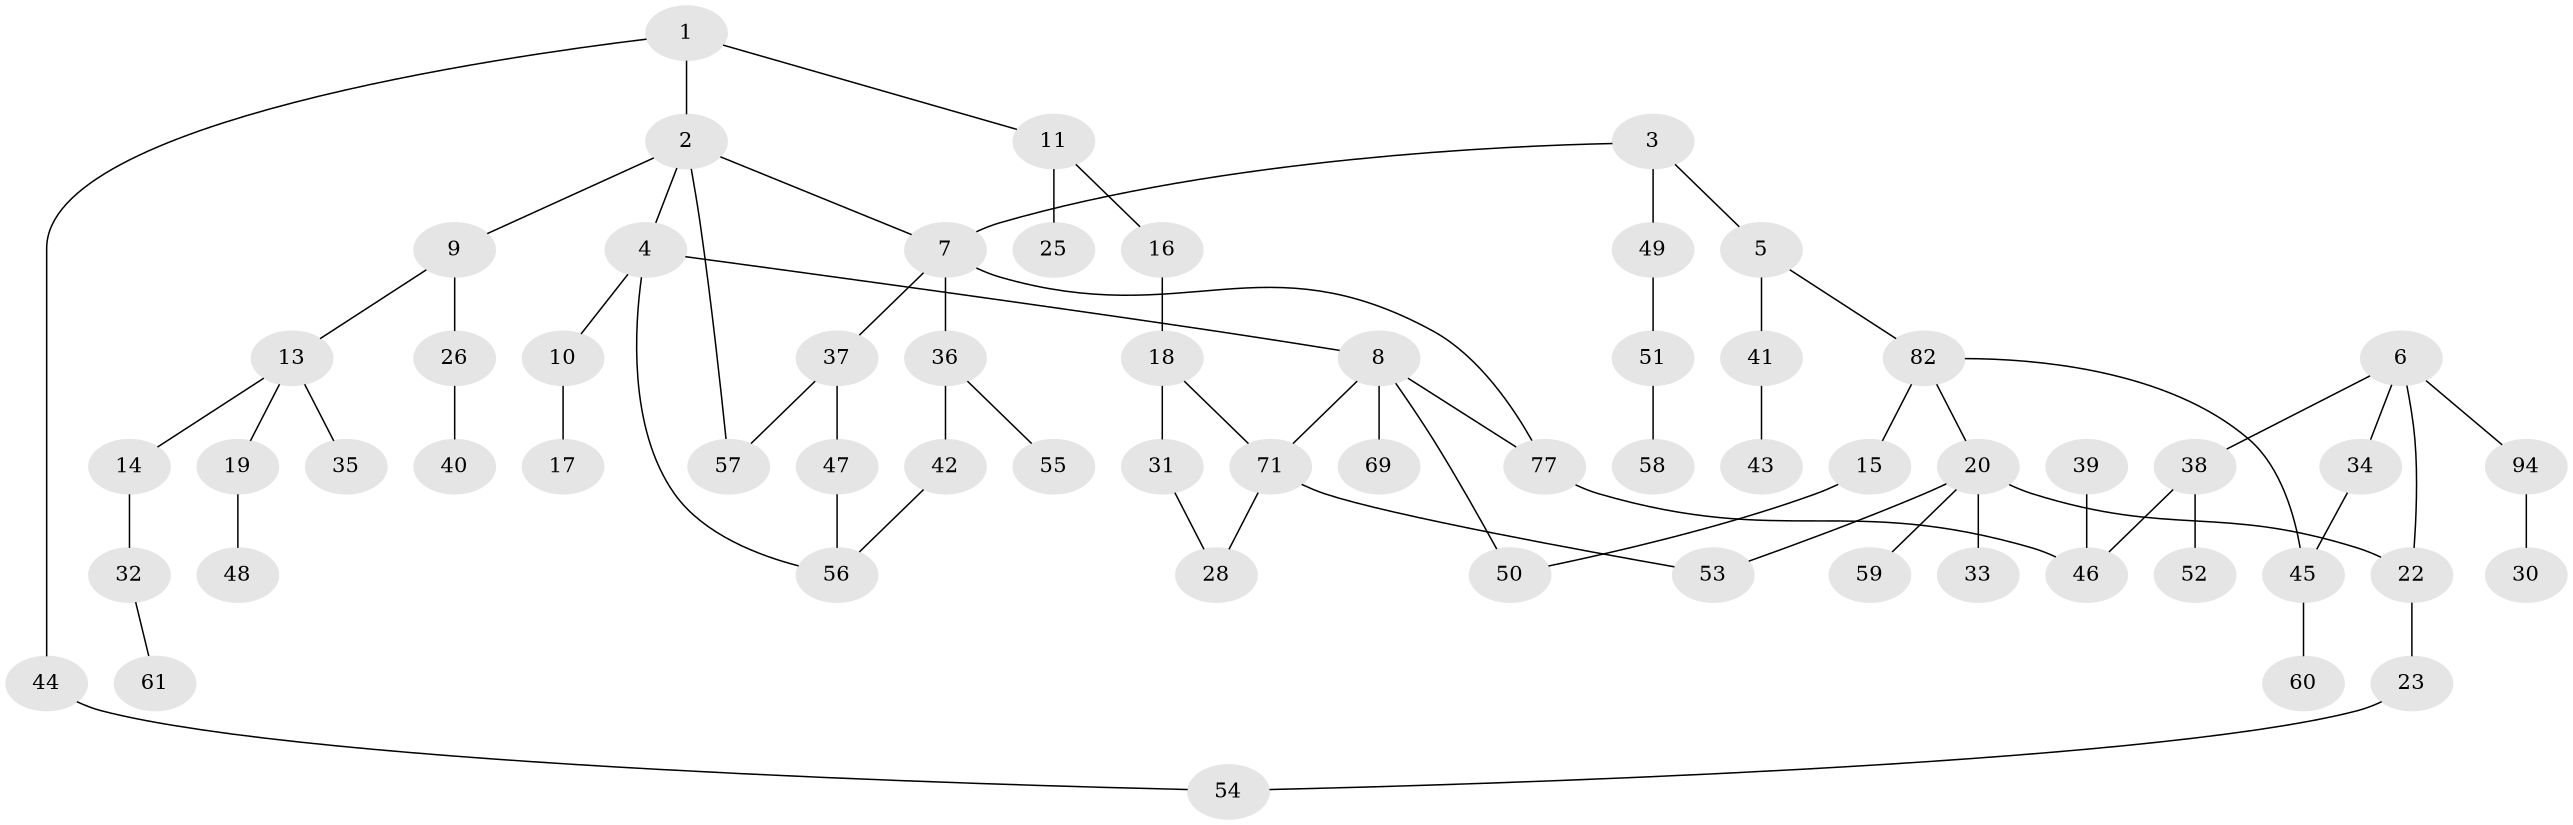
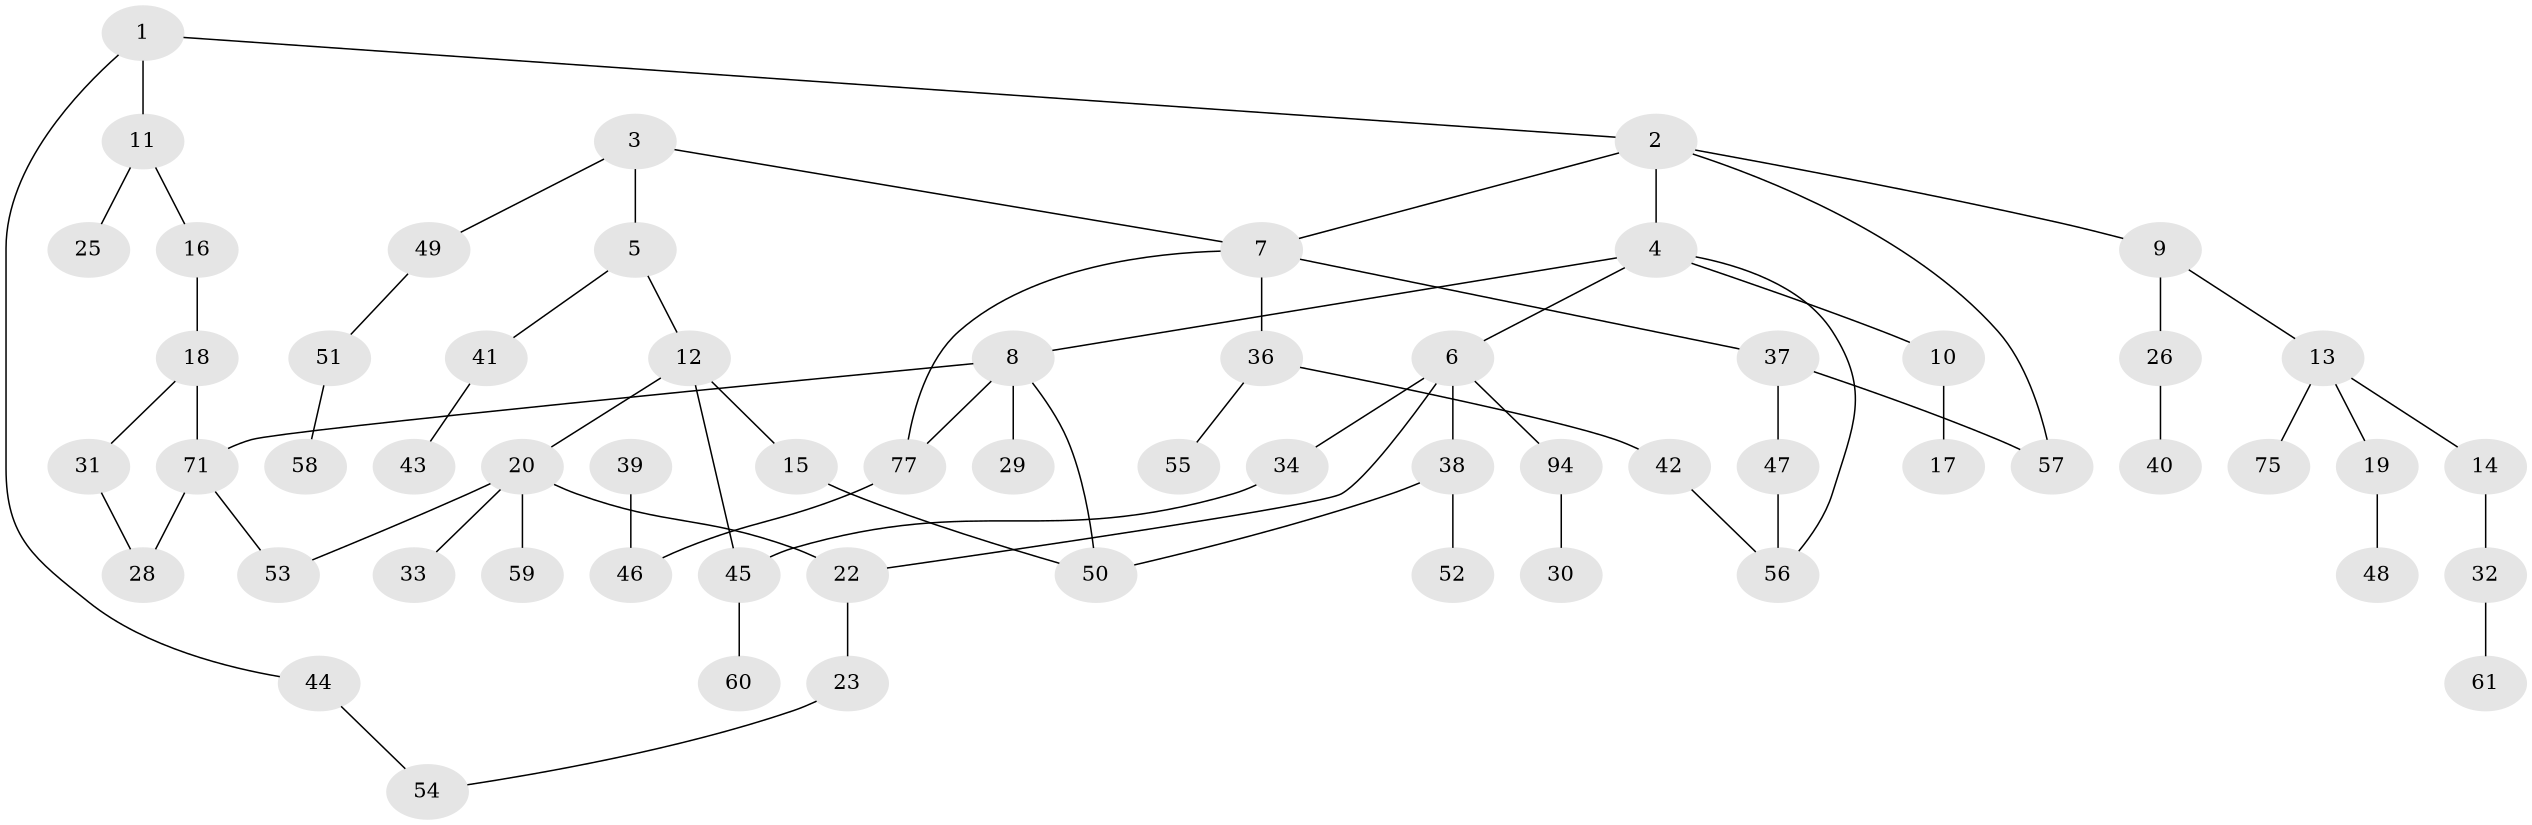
none -> (1558, 302)
(1924, 358) -> (690, 358)
(346, 467) -> (2269, 467)
(1379, 467) -> (1013, 467)
(2136, 525) -> (1278, 528)
